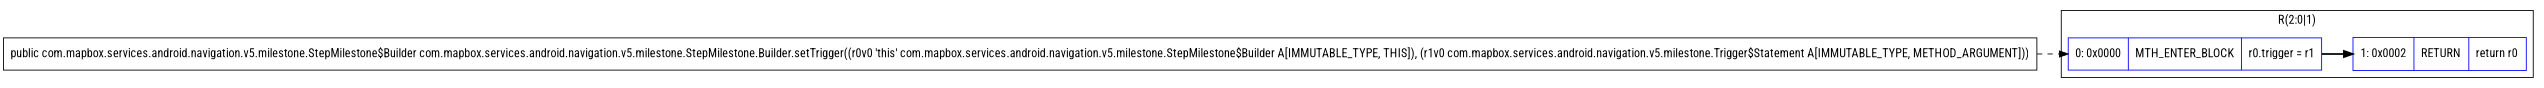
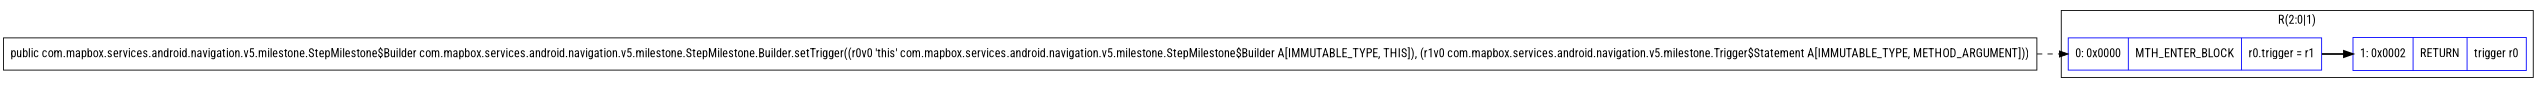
(2497, 54) -> (2497, 54)
